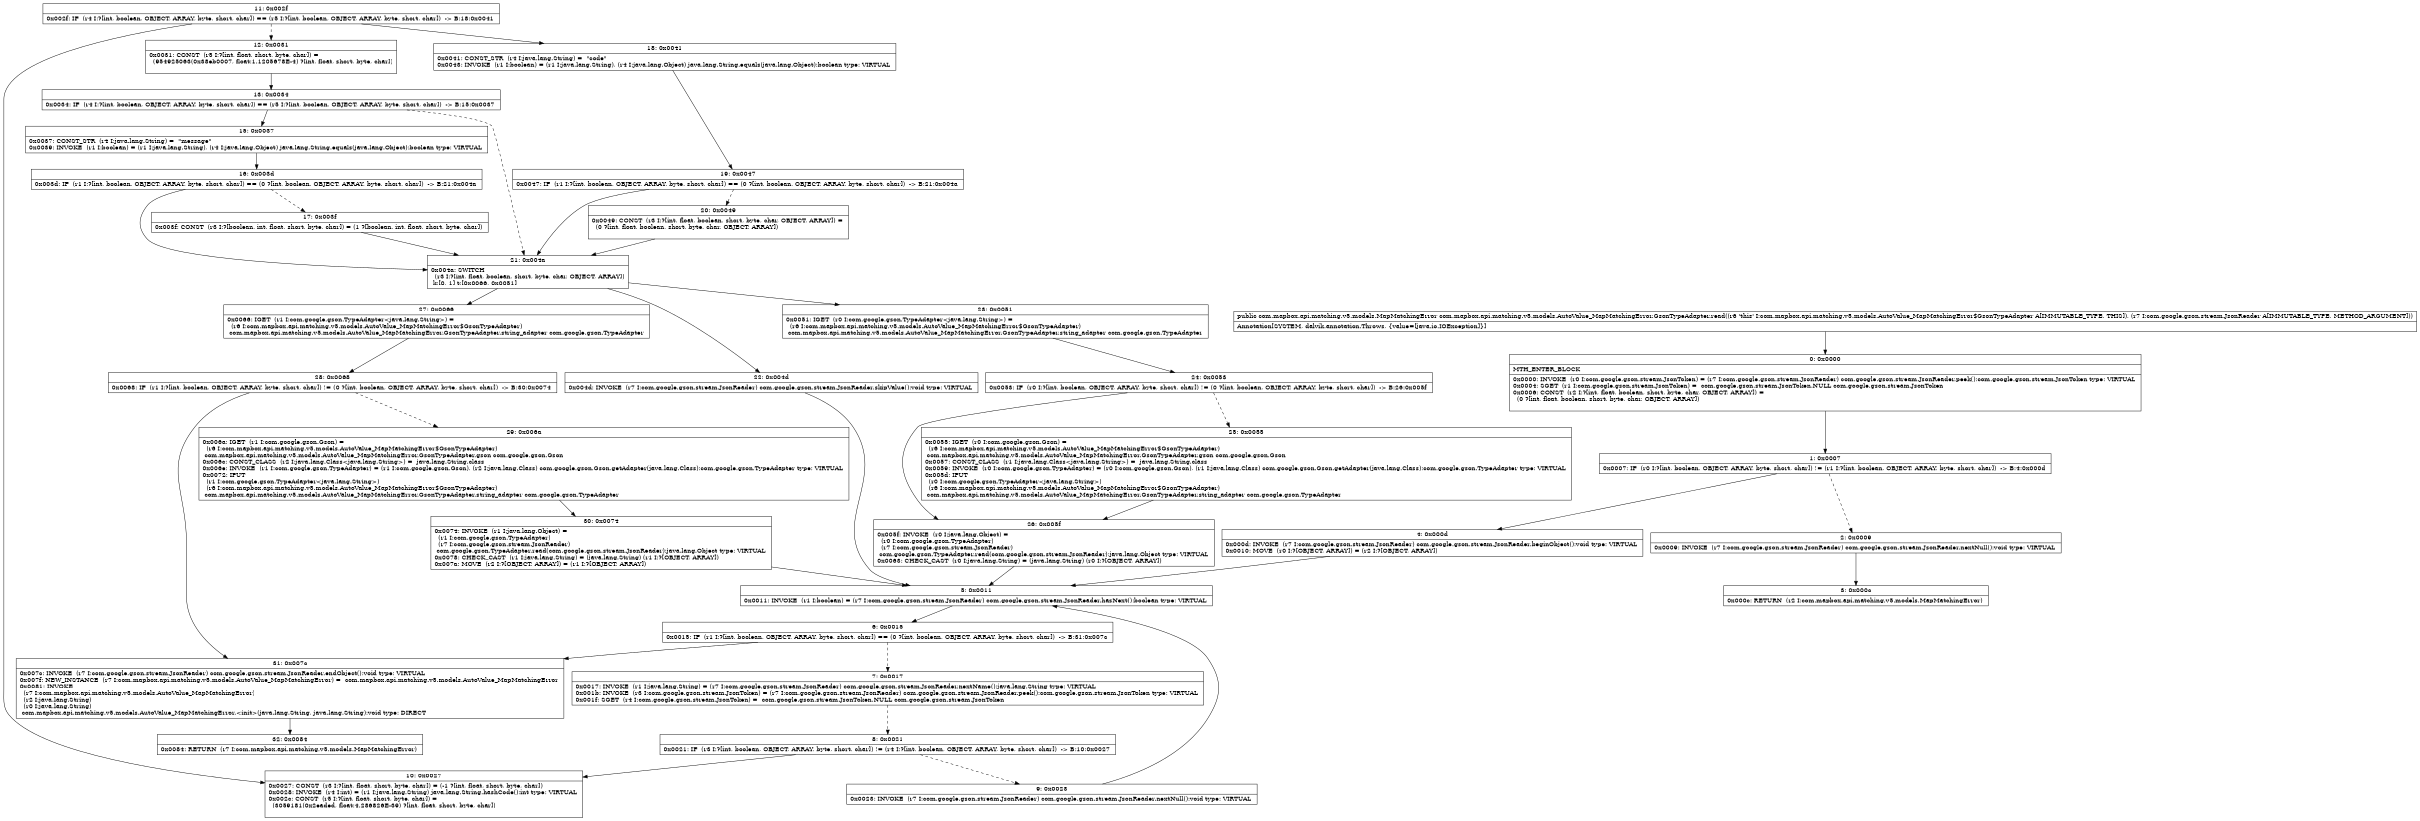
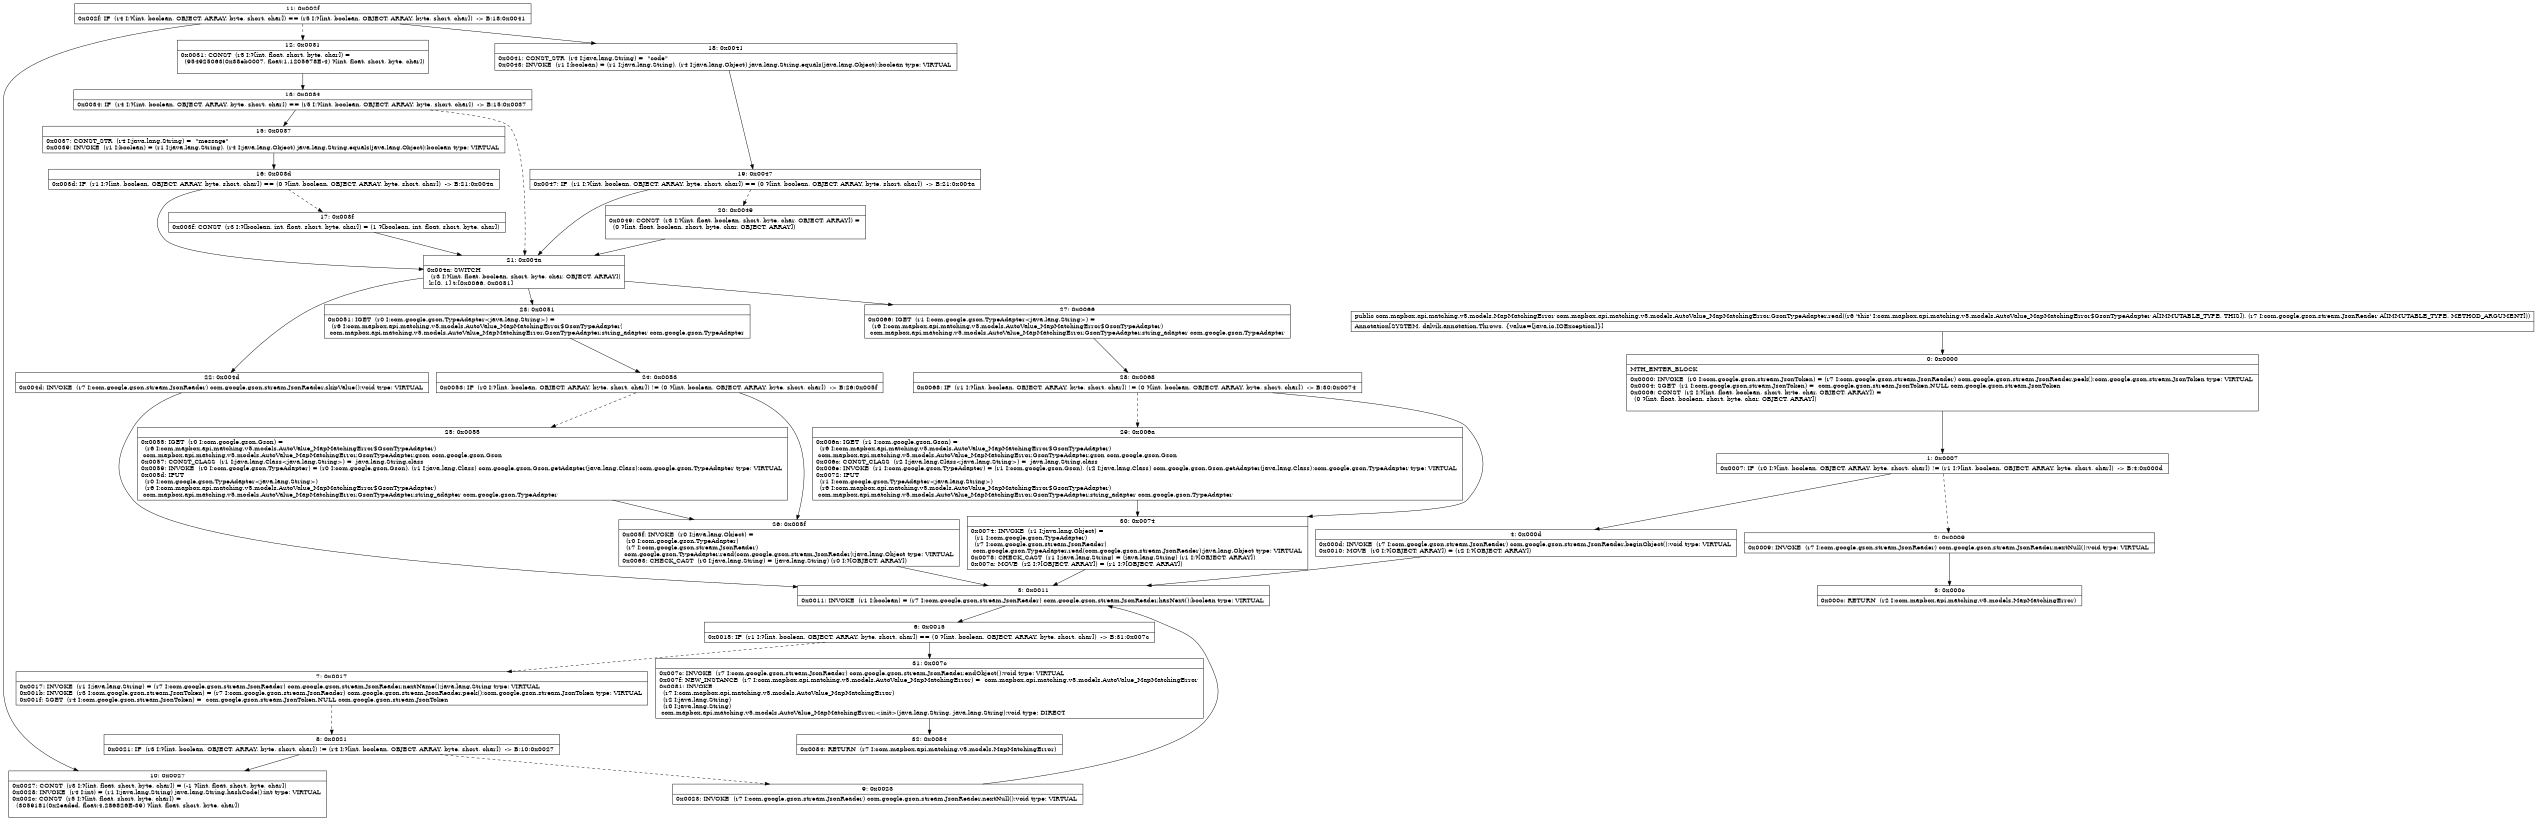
(184, 513) -> (1478, 443)
